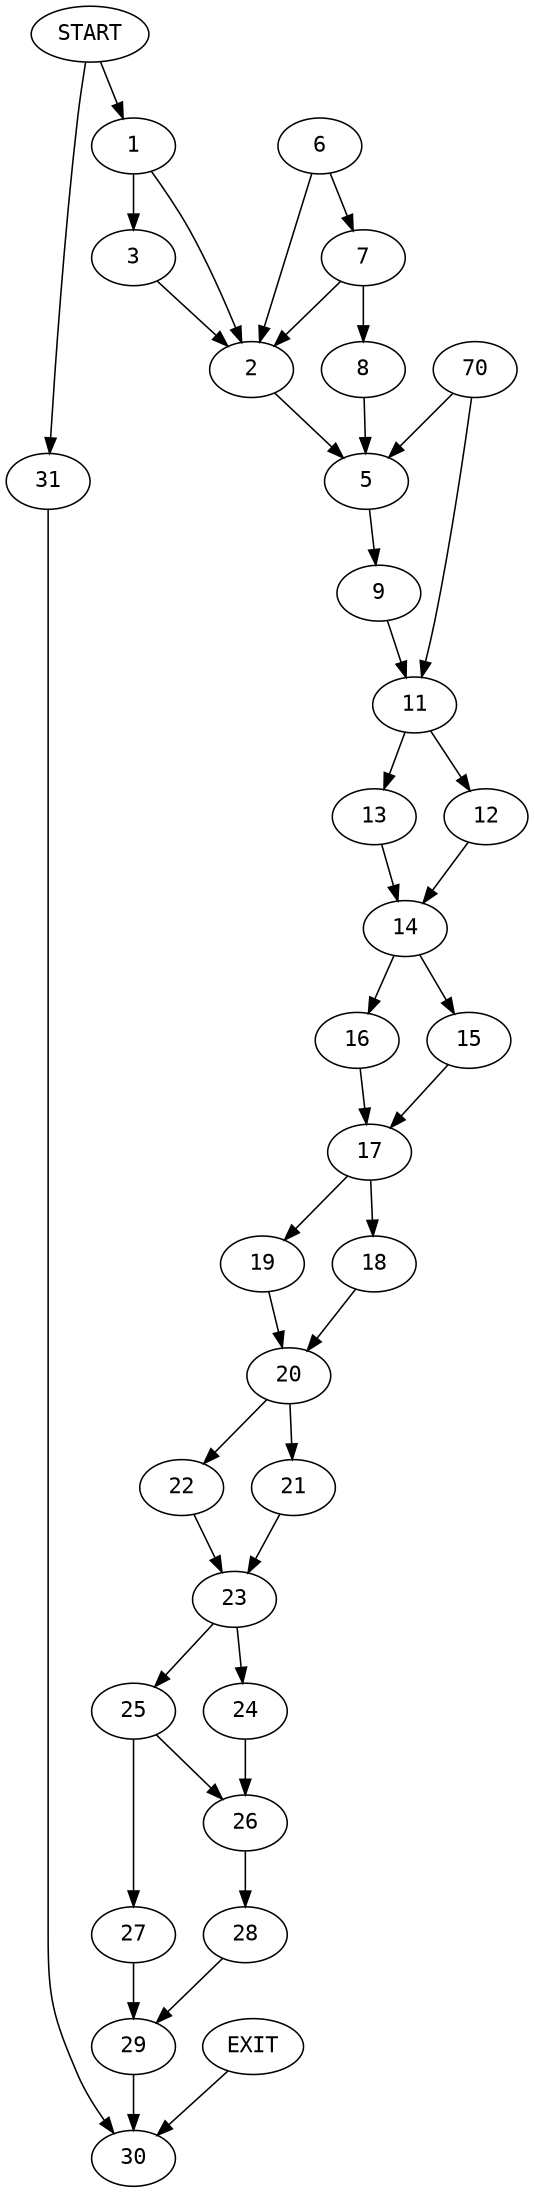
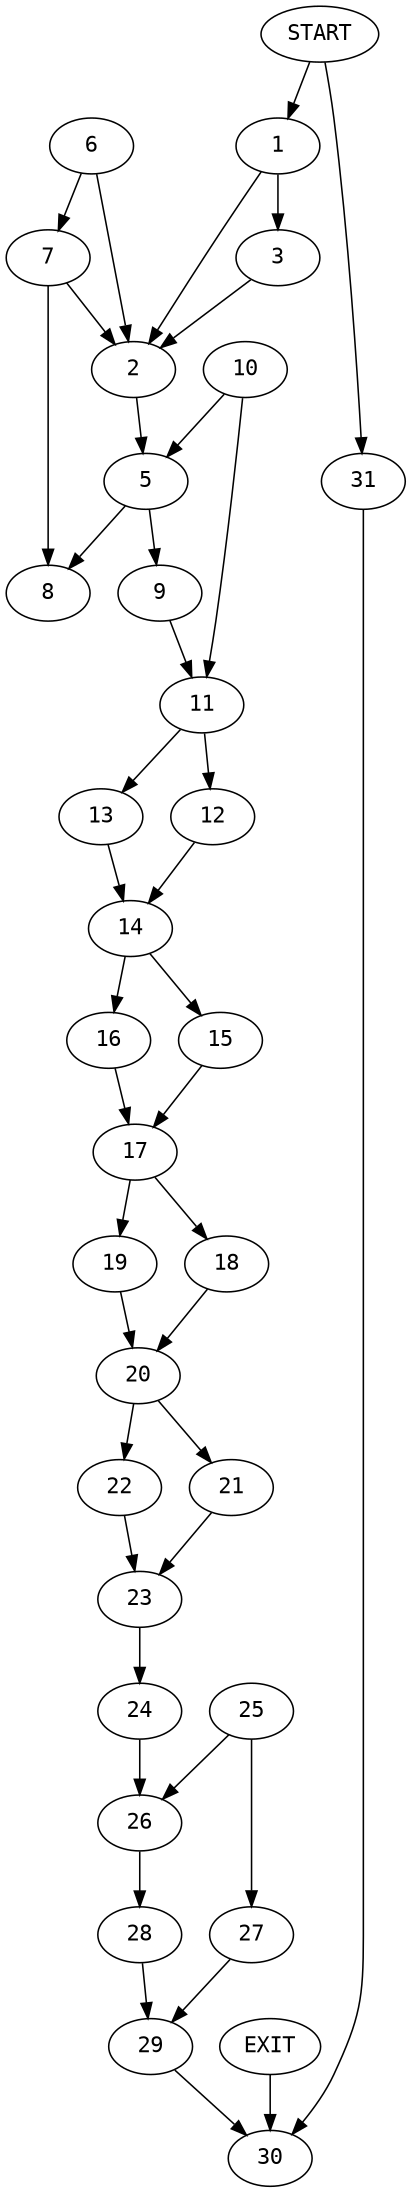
(475, 370) -> (245, 370)
(365, 418) -> (102, 531)
(189, 1650) -> none
